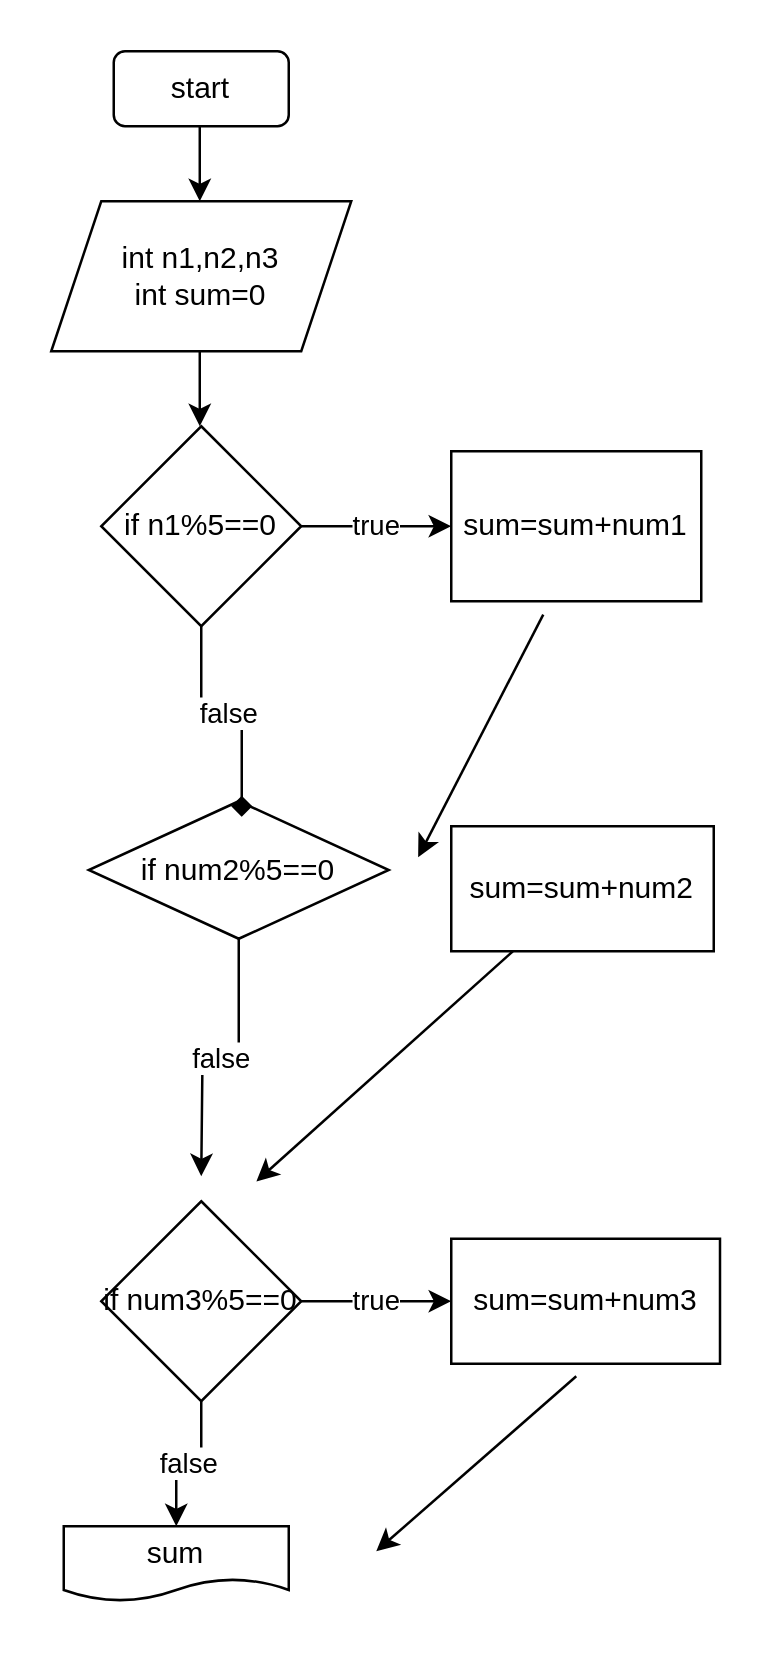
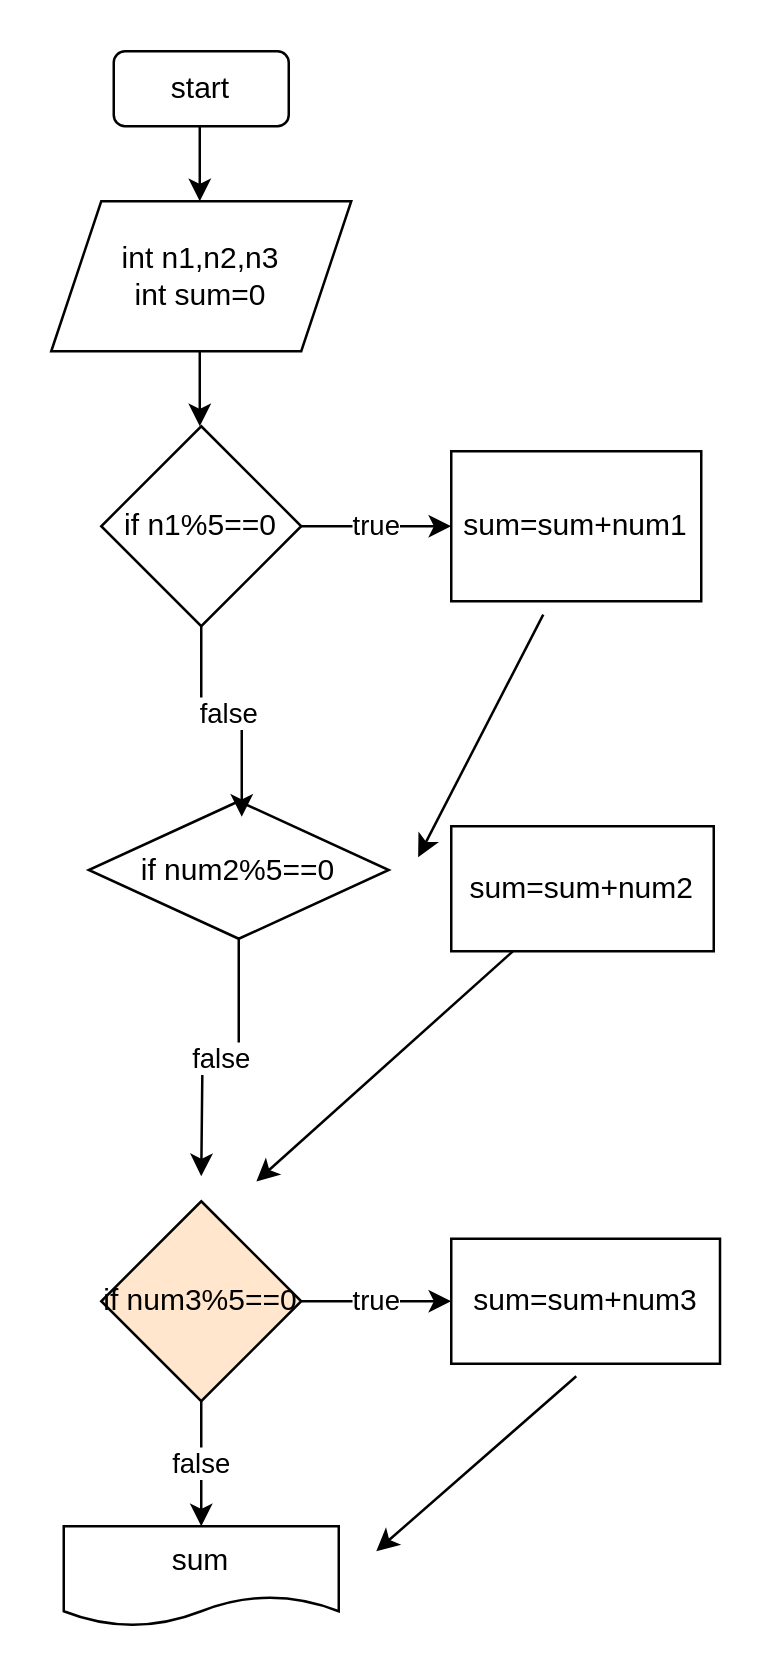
(242, 797) -> (242, 797)
(201, 1301) -> (201, 1301)
(176, 1564) -> (201, 1576)
